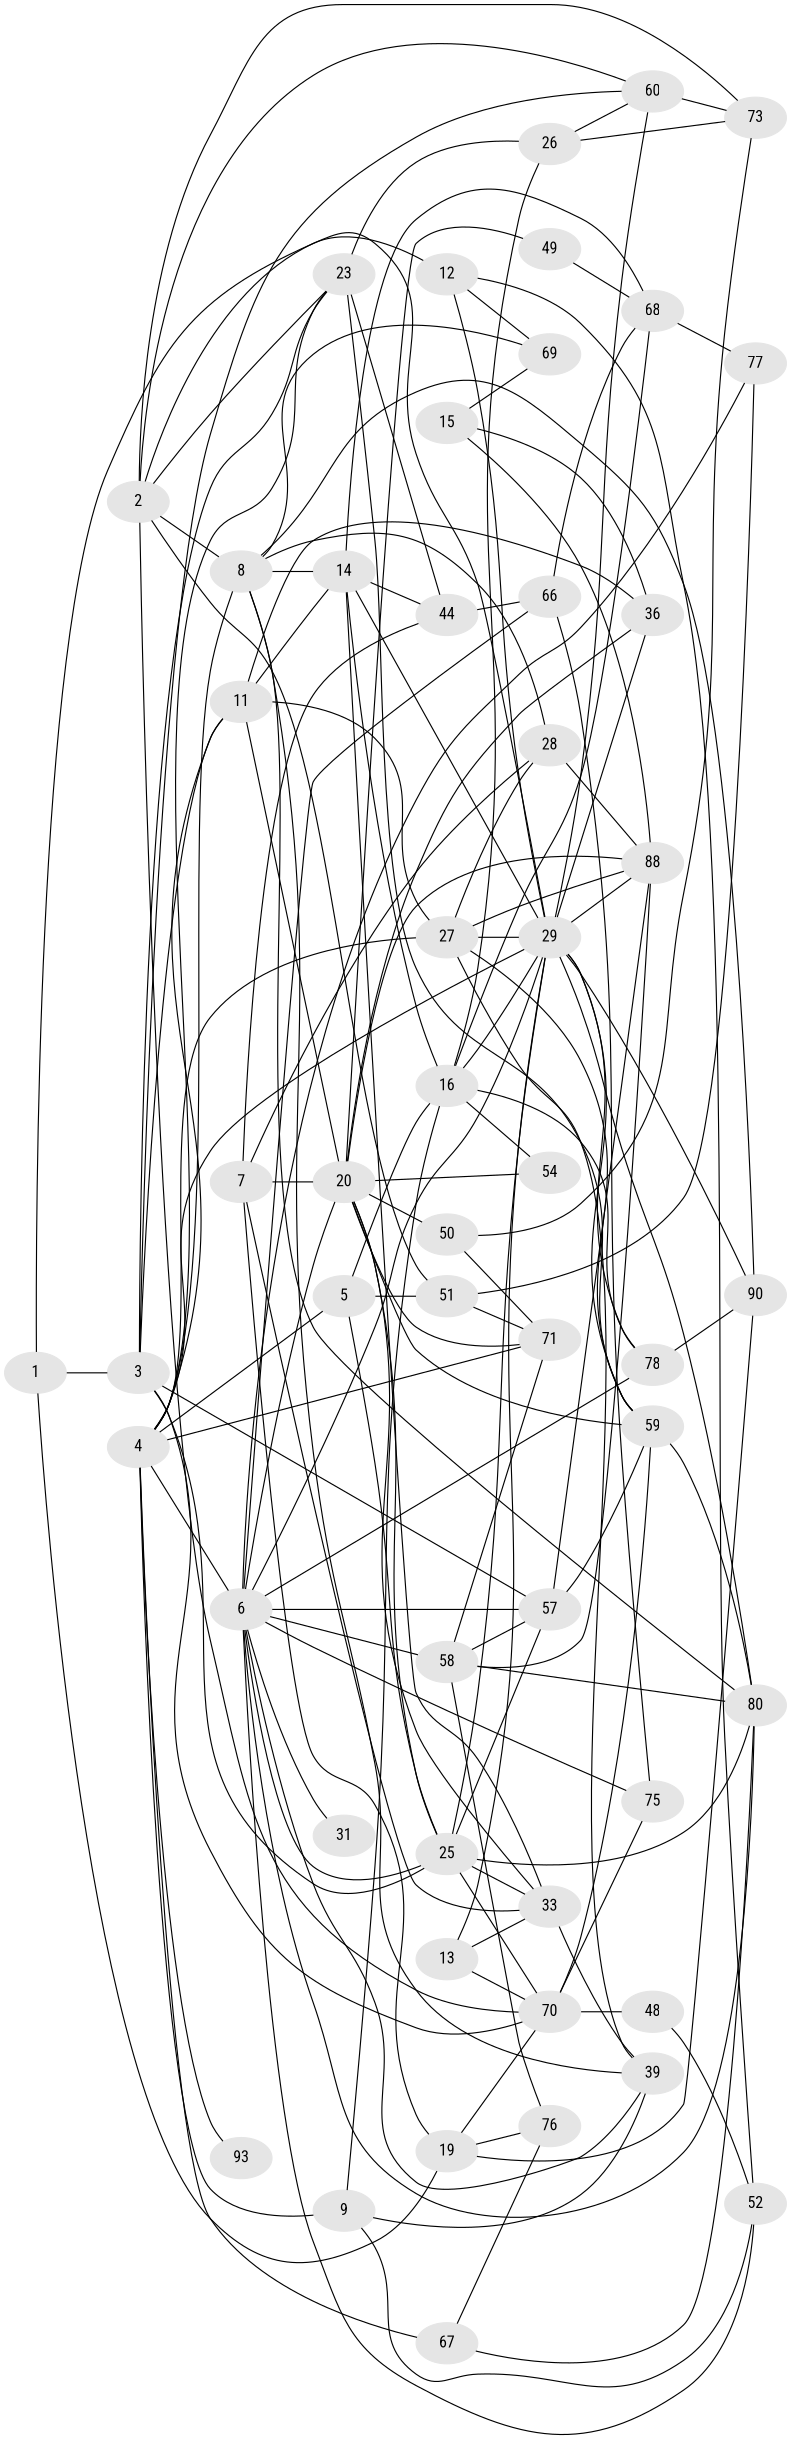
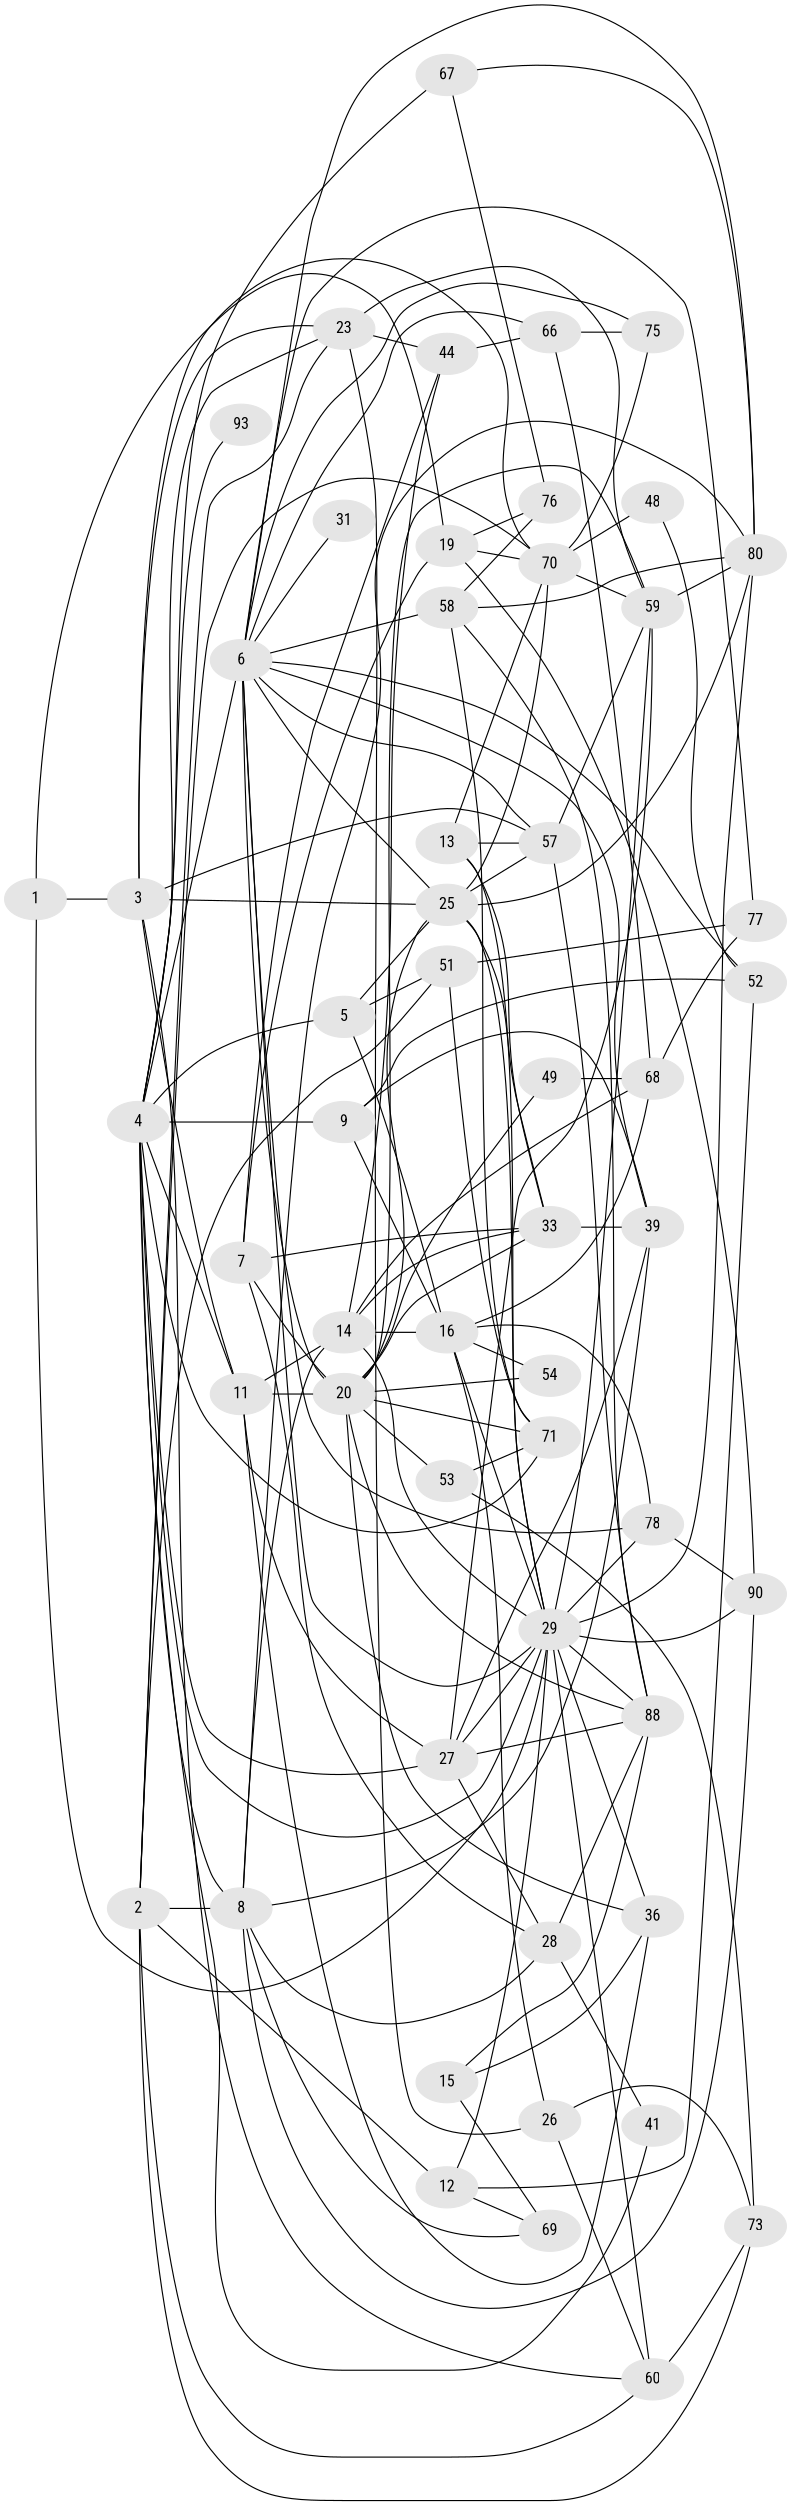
(447, 1234) -> (447, 1481)
(498, 1636) -> (501, 843)
none -> (653, 2126)
